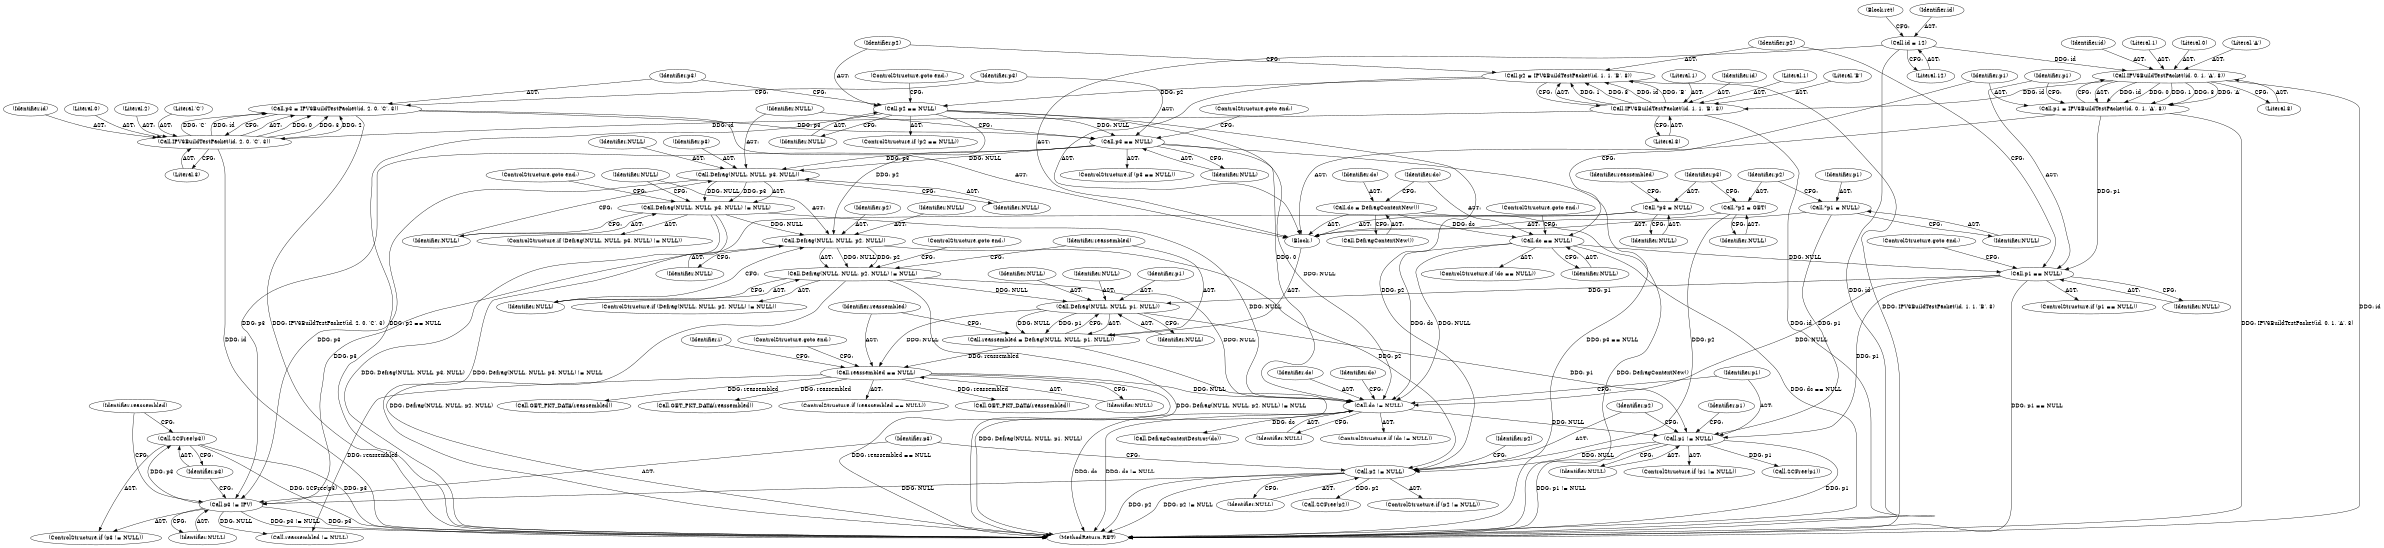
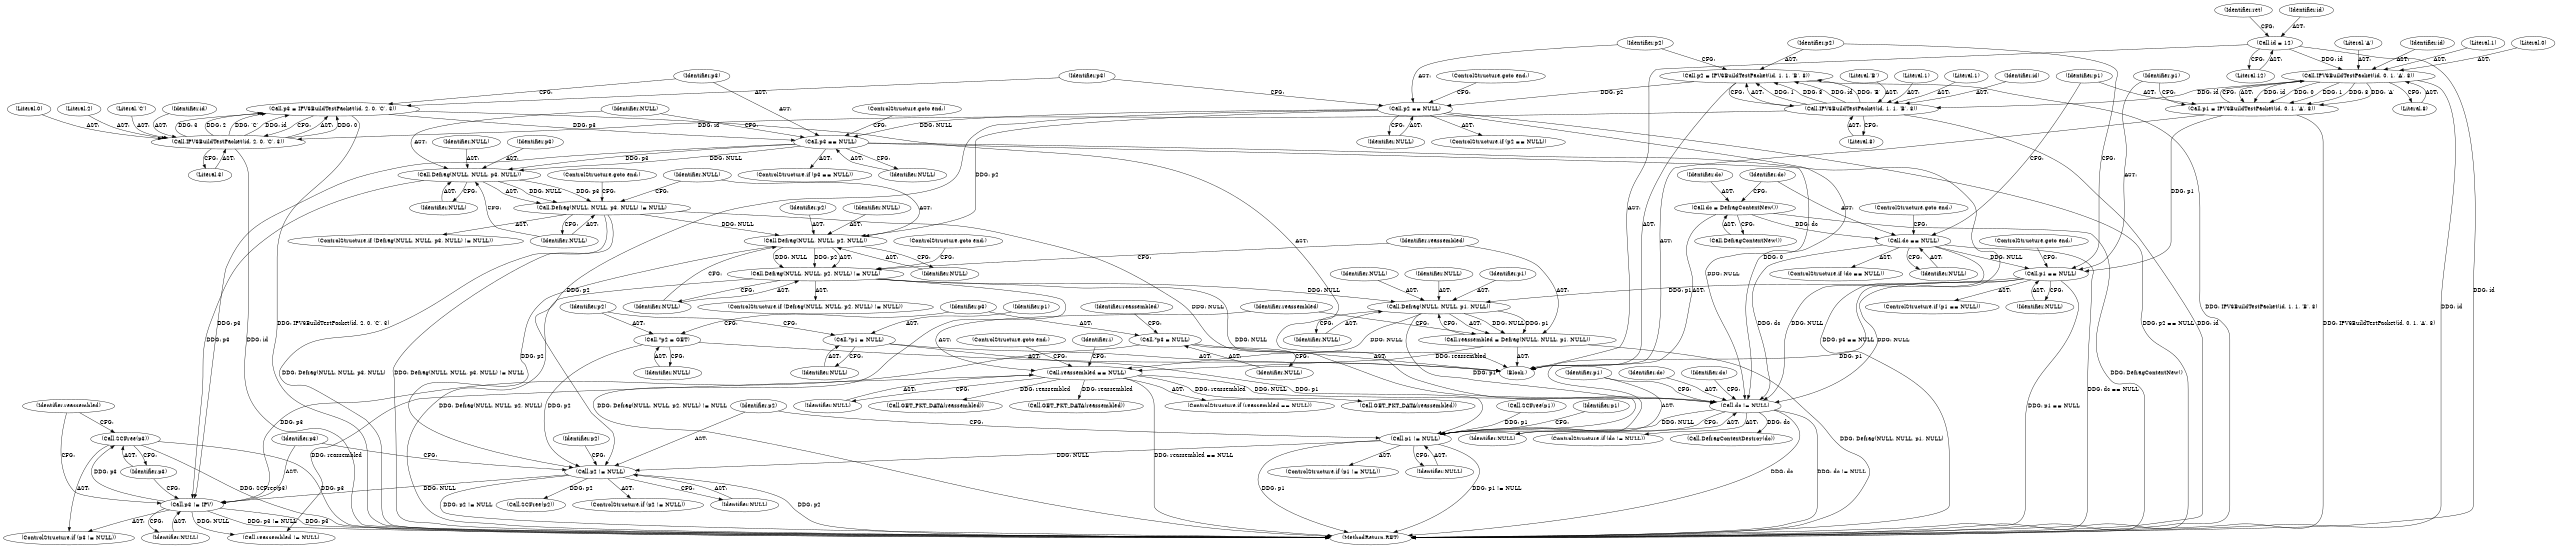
(1880, 10) -> (2243, 10)
(1229, 323) -> (1517, 355)
(1741, 455) -> (1484, 427)
